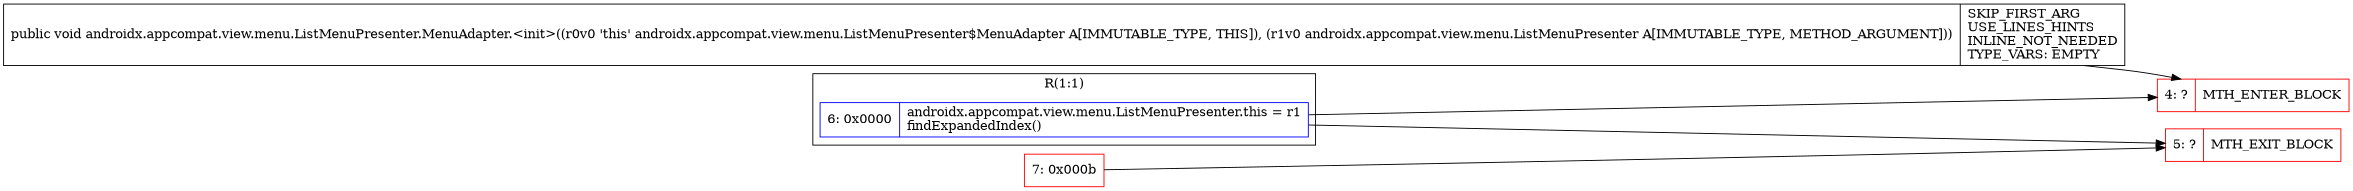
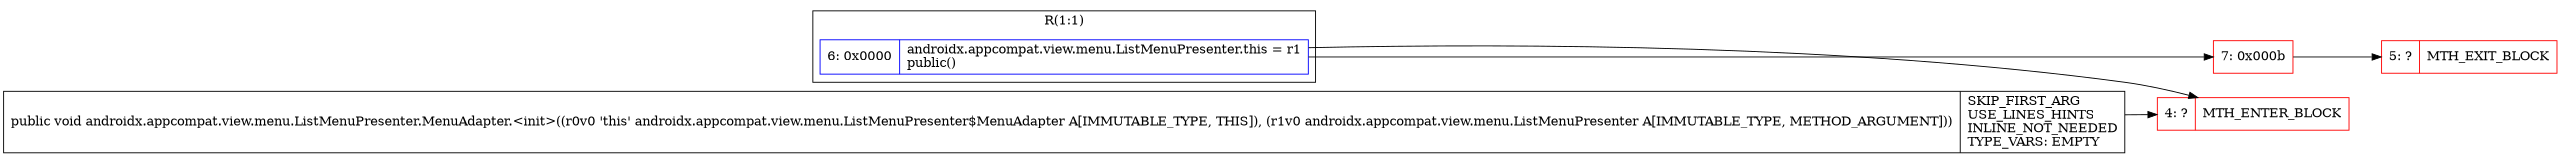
(974, 126) -> (932, 63)
(1732, 134) -> (1734, 57)
